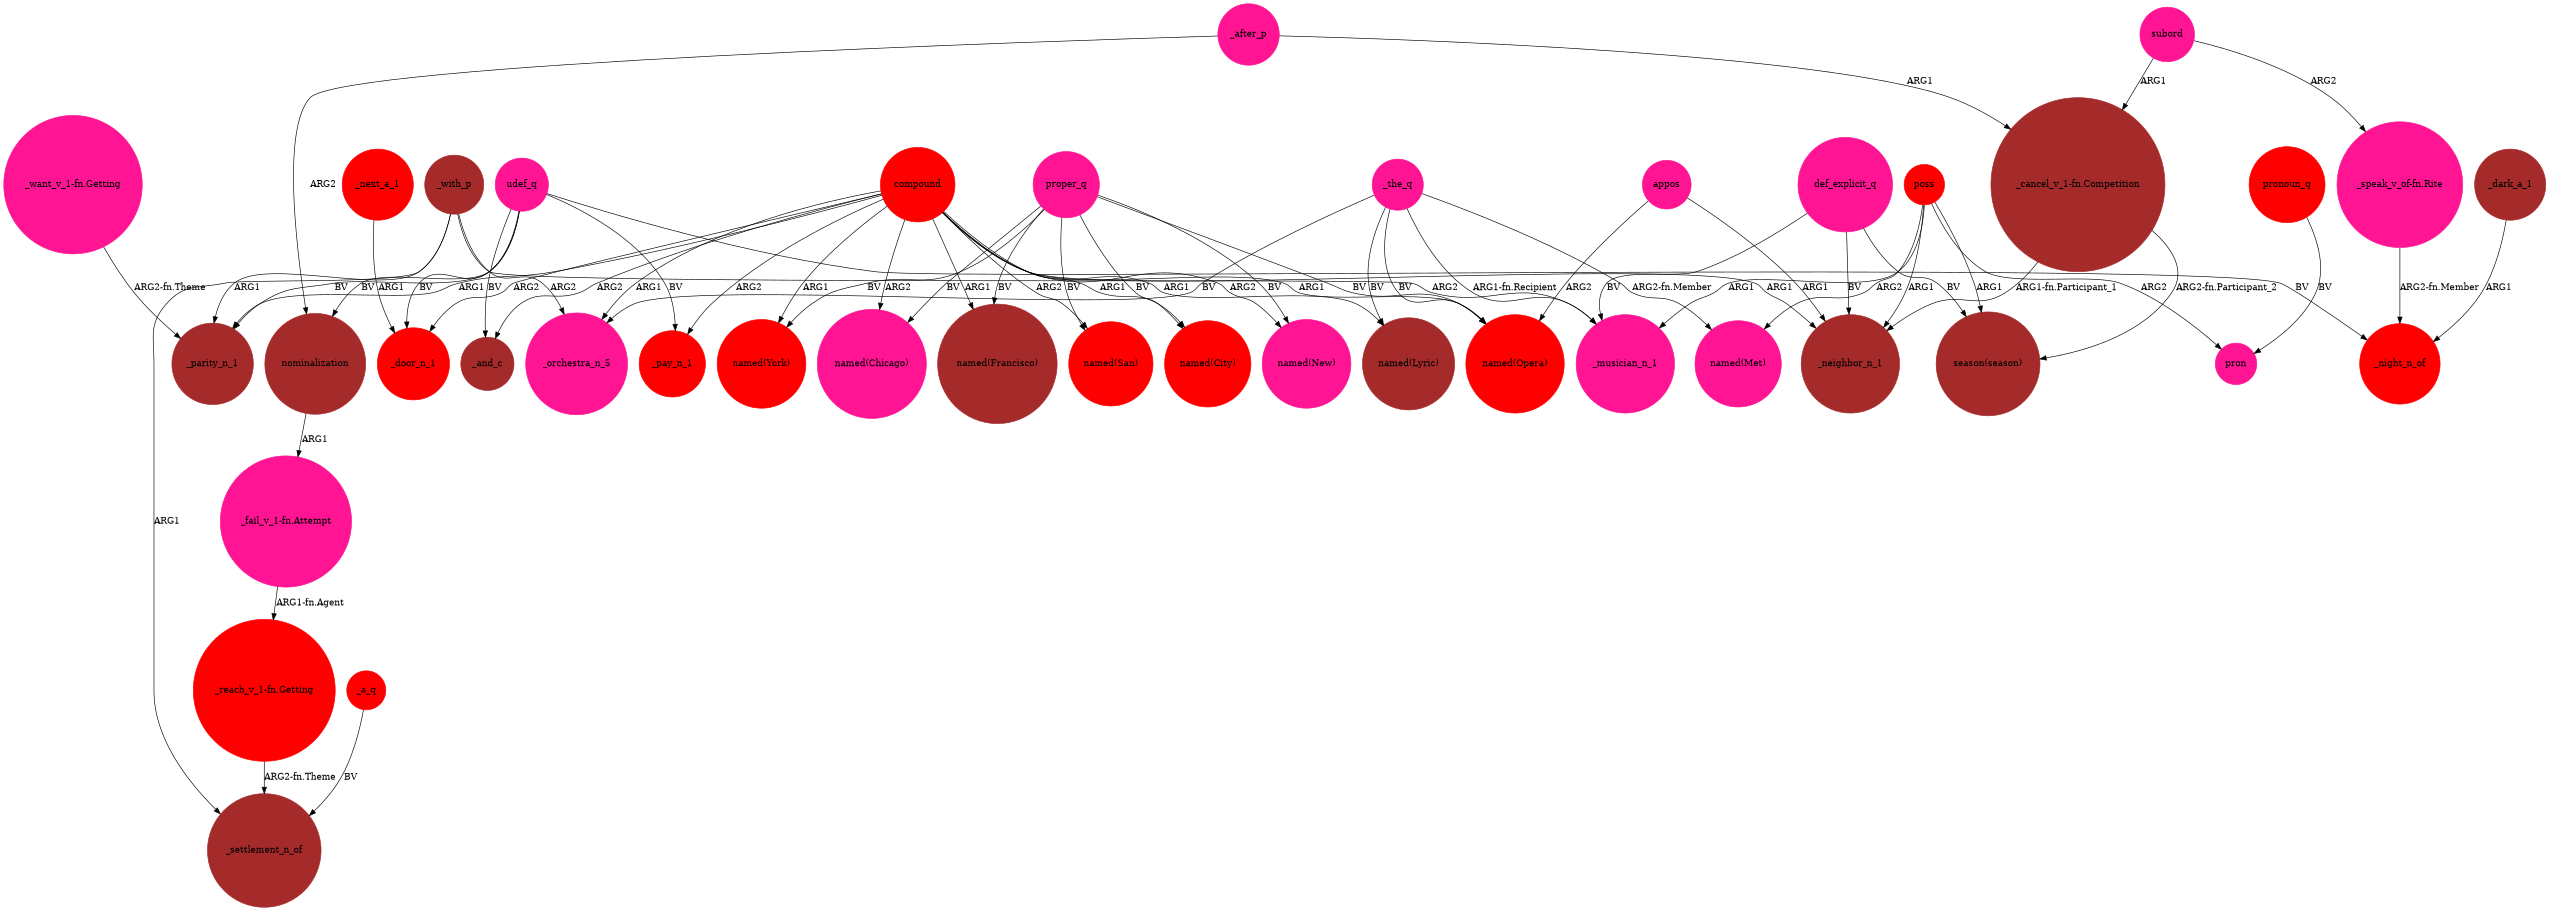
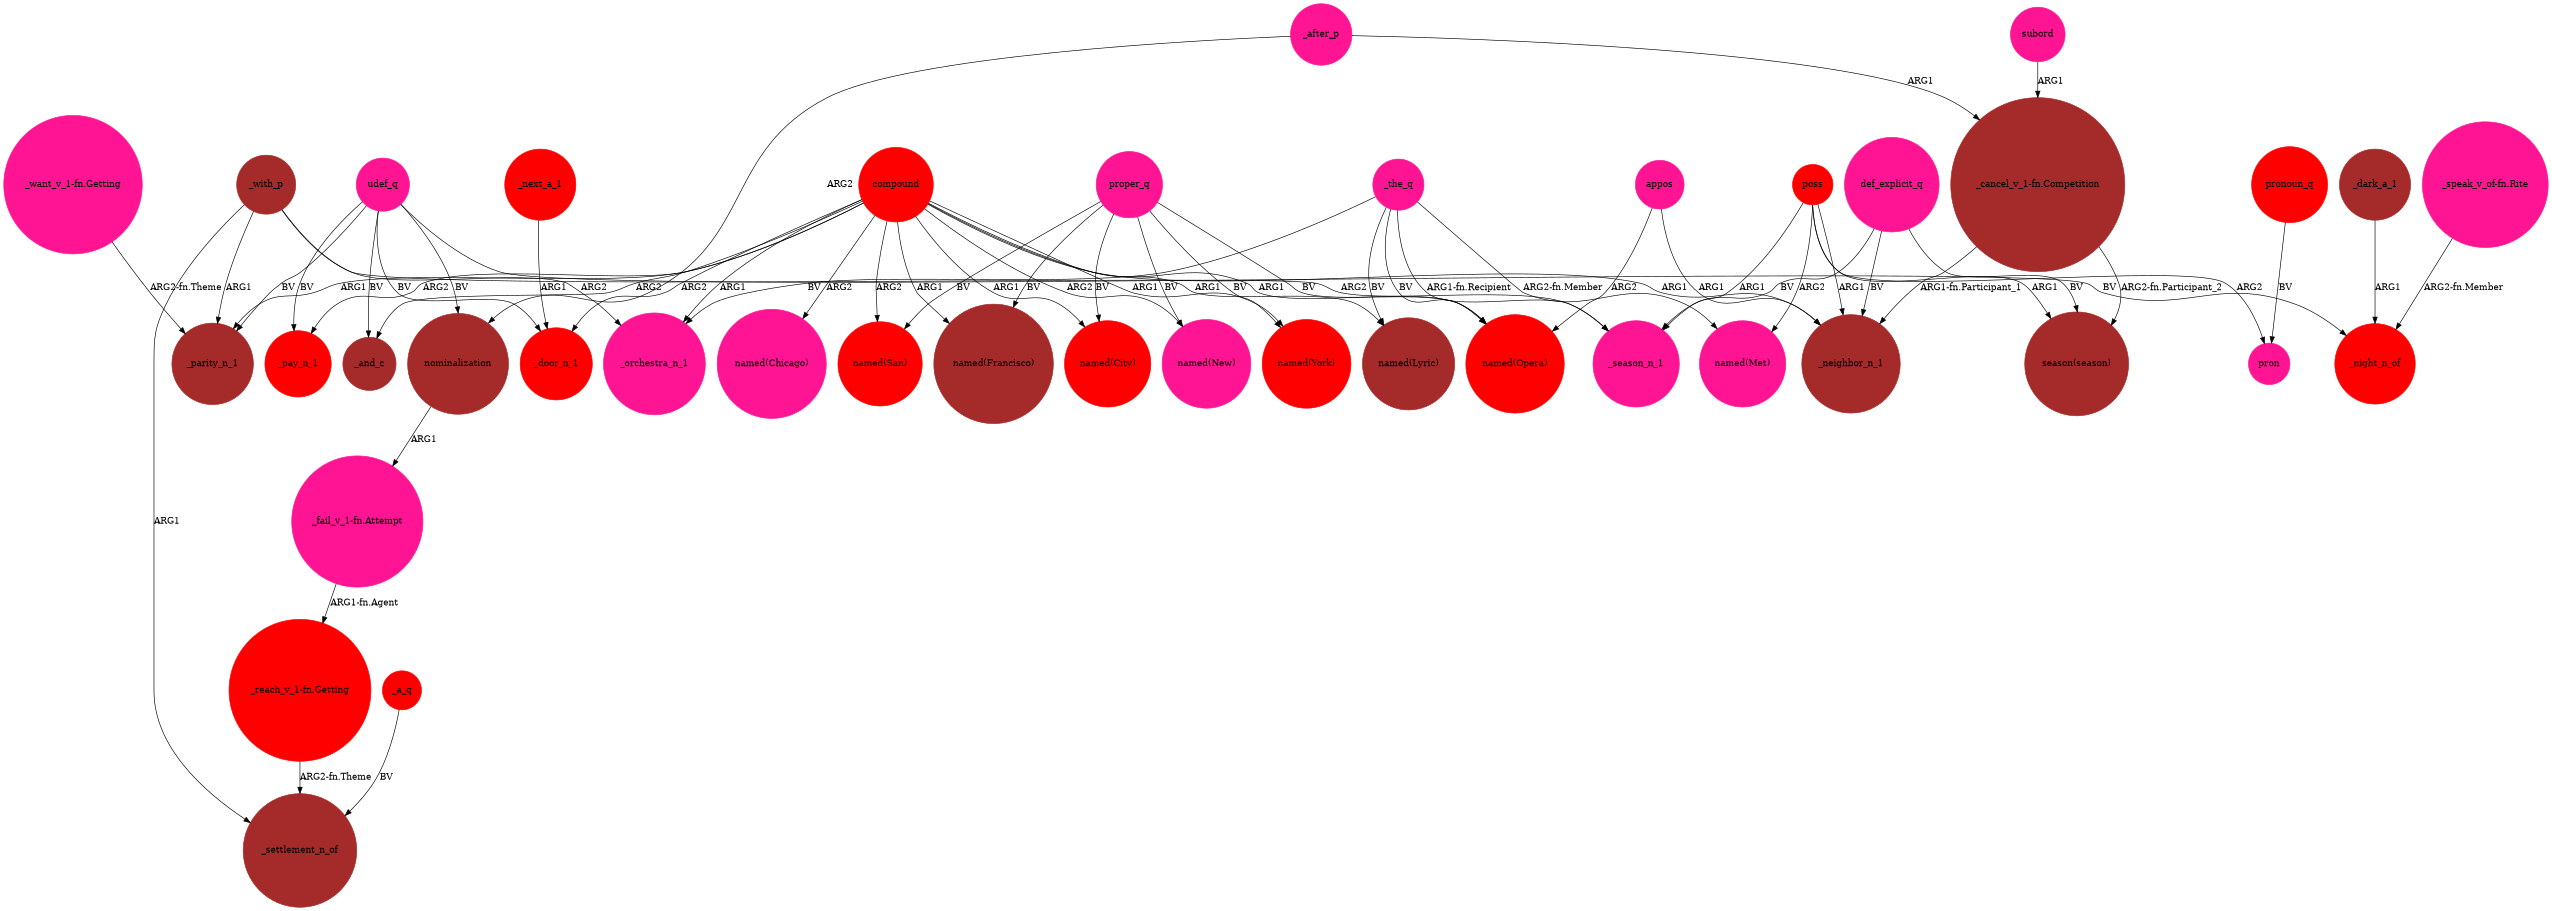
(2285, 71) -> none
(975, 260) -> none
(577, 364) -> (654, 364)
(1625, 364) -> (1636, 364)
